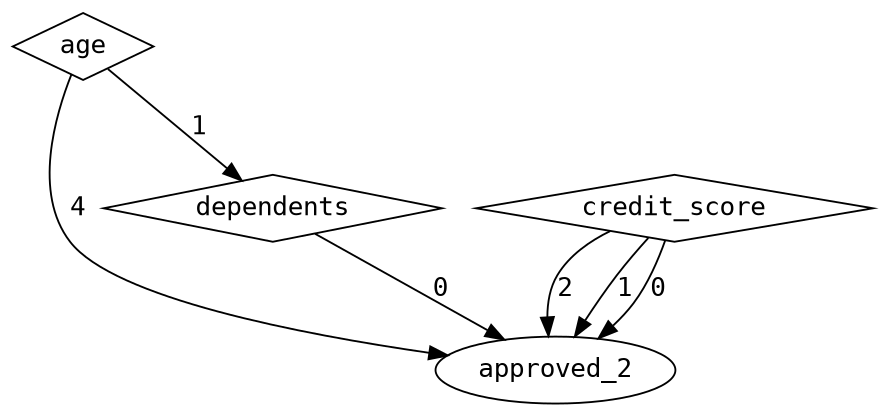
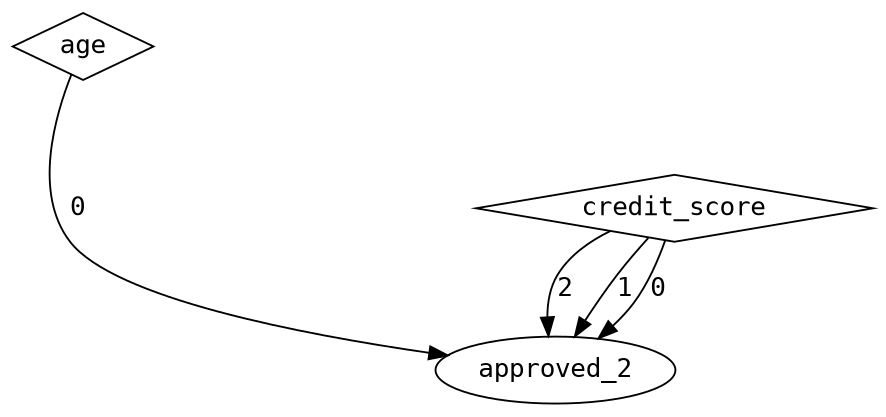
(78, 208) -> (78, 208)
(273, 208) -> none
